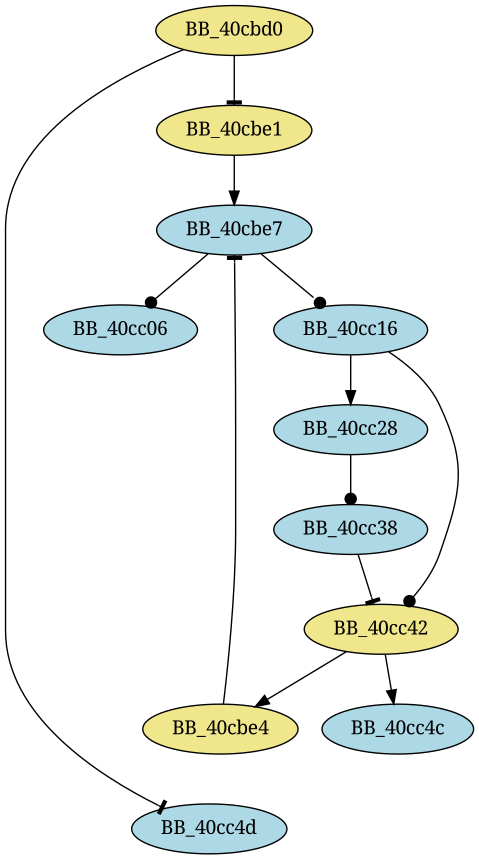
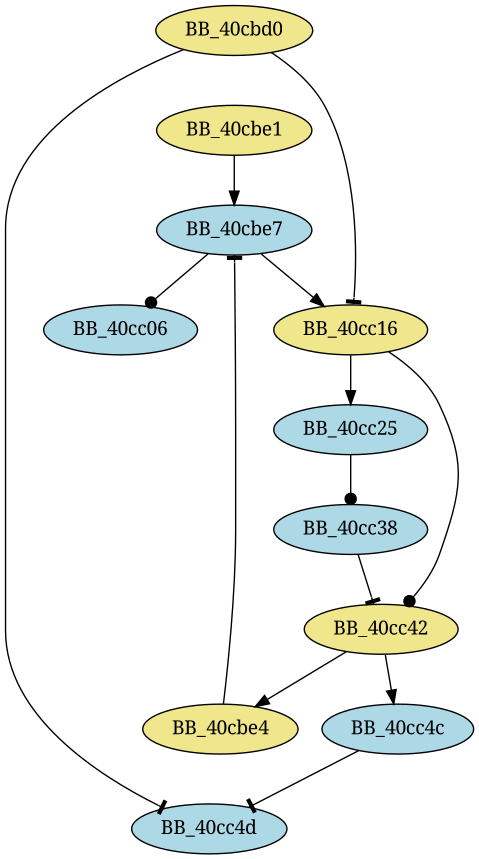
(234, 77) -> (345, 162)
(287, 276) -> (287, 276)
(351, 330) -> (351, 330)
(351, 430) -> (351, 430)
none -> (307, 777)
